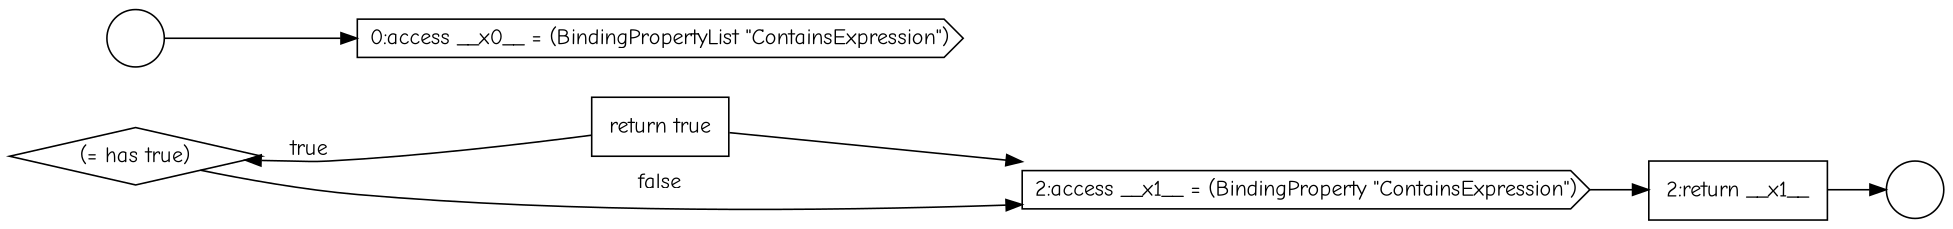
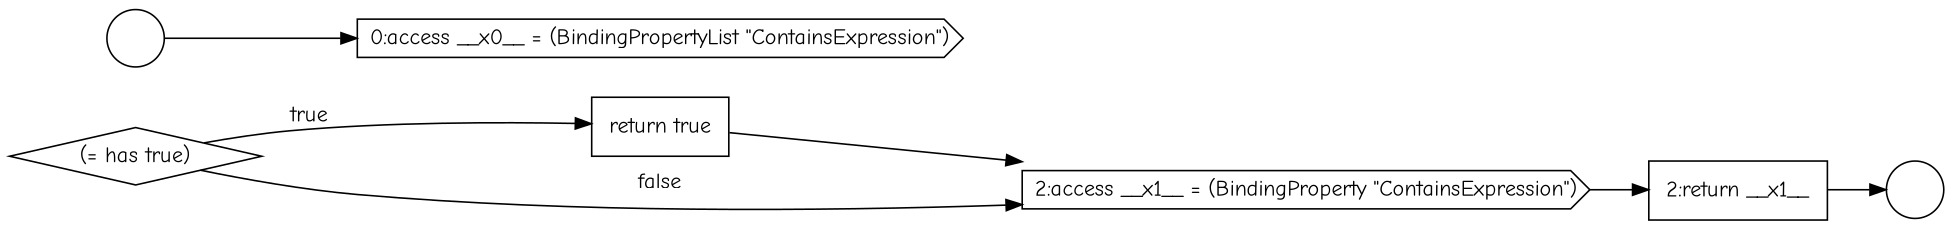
(427, 154) -> (389, 125)
